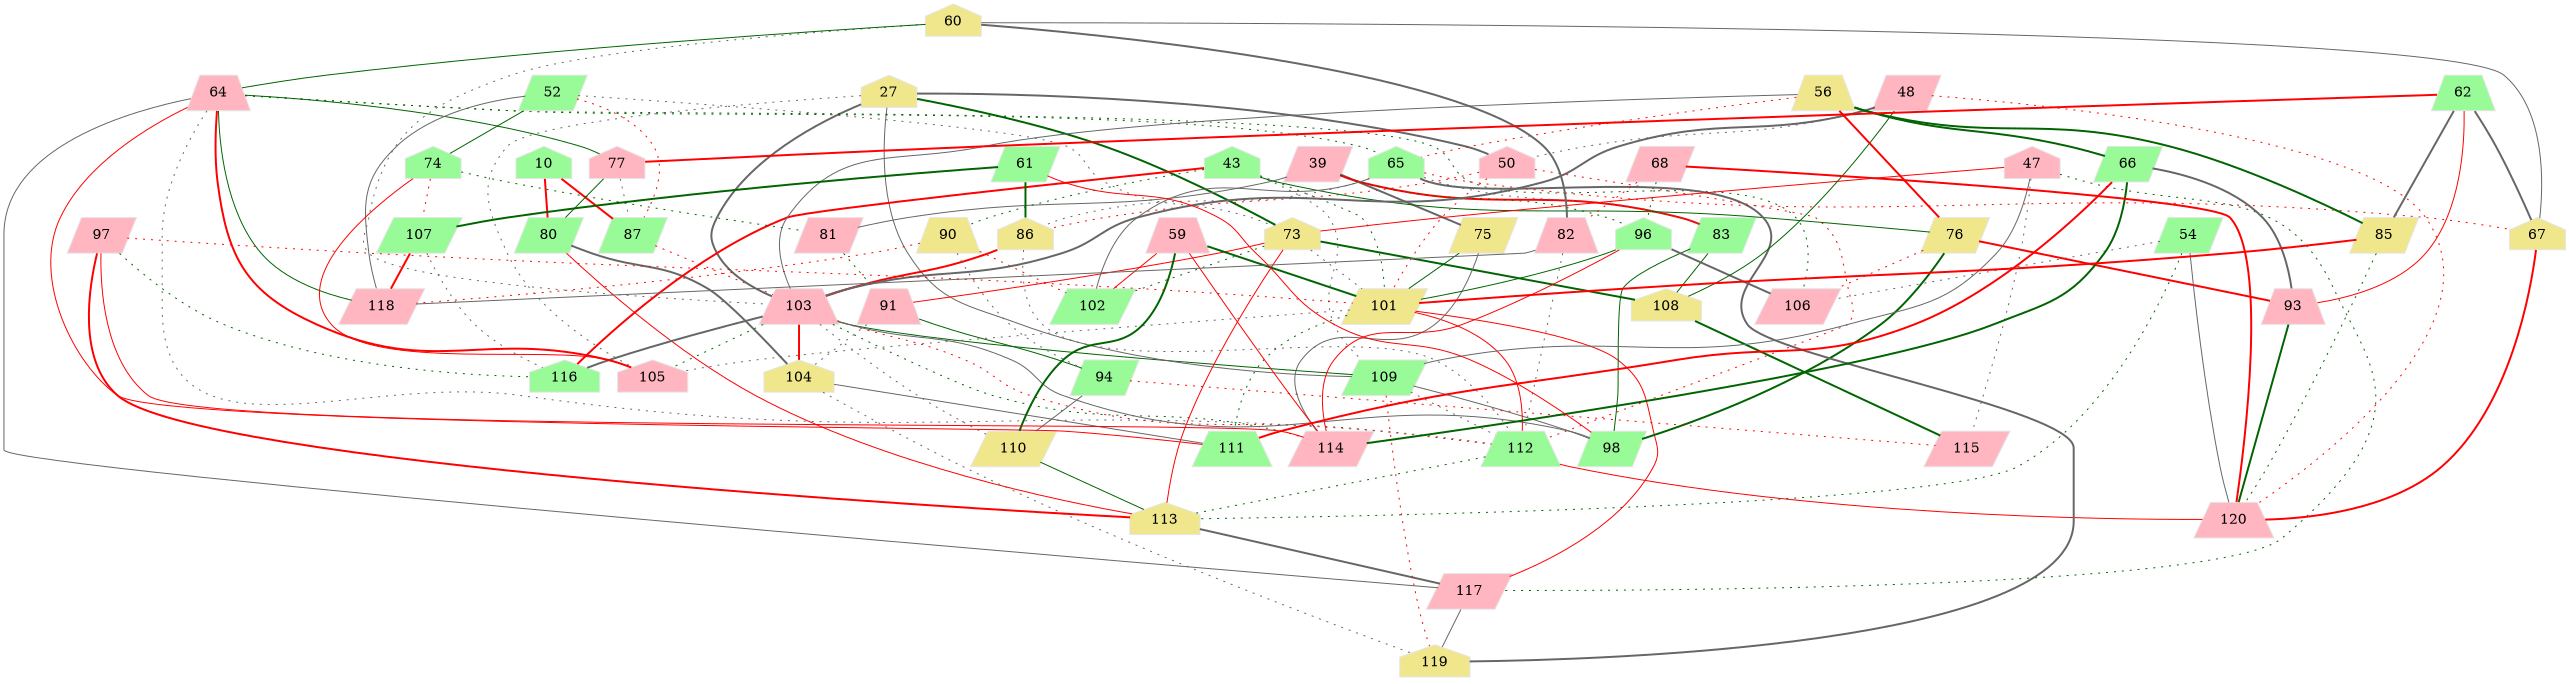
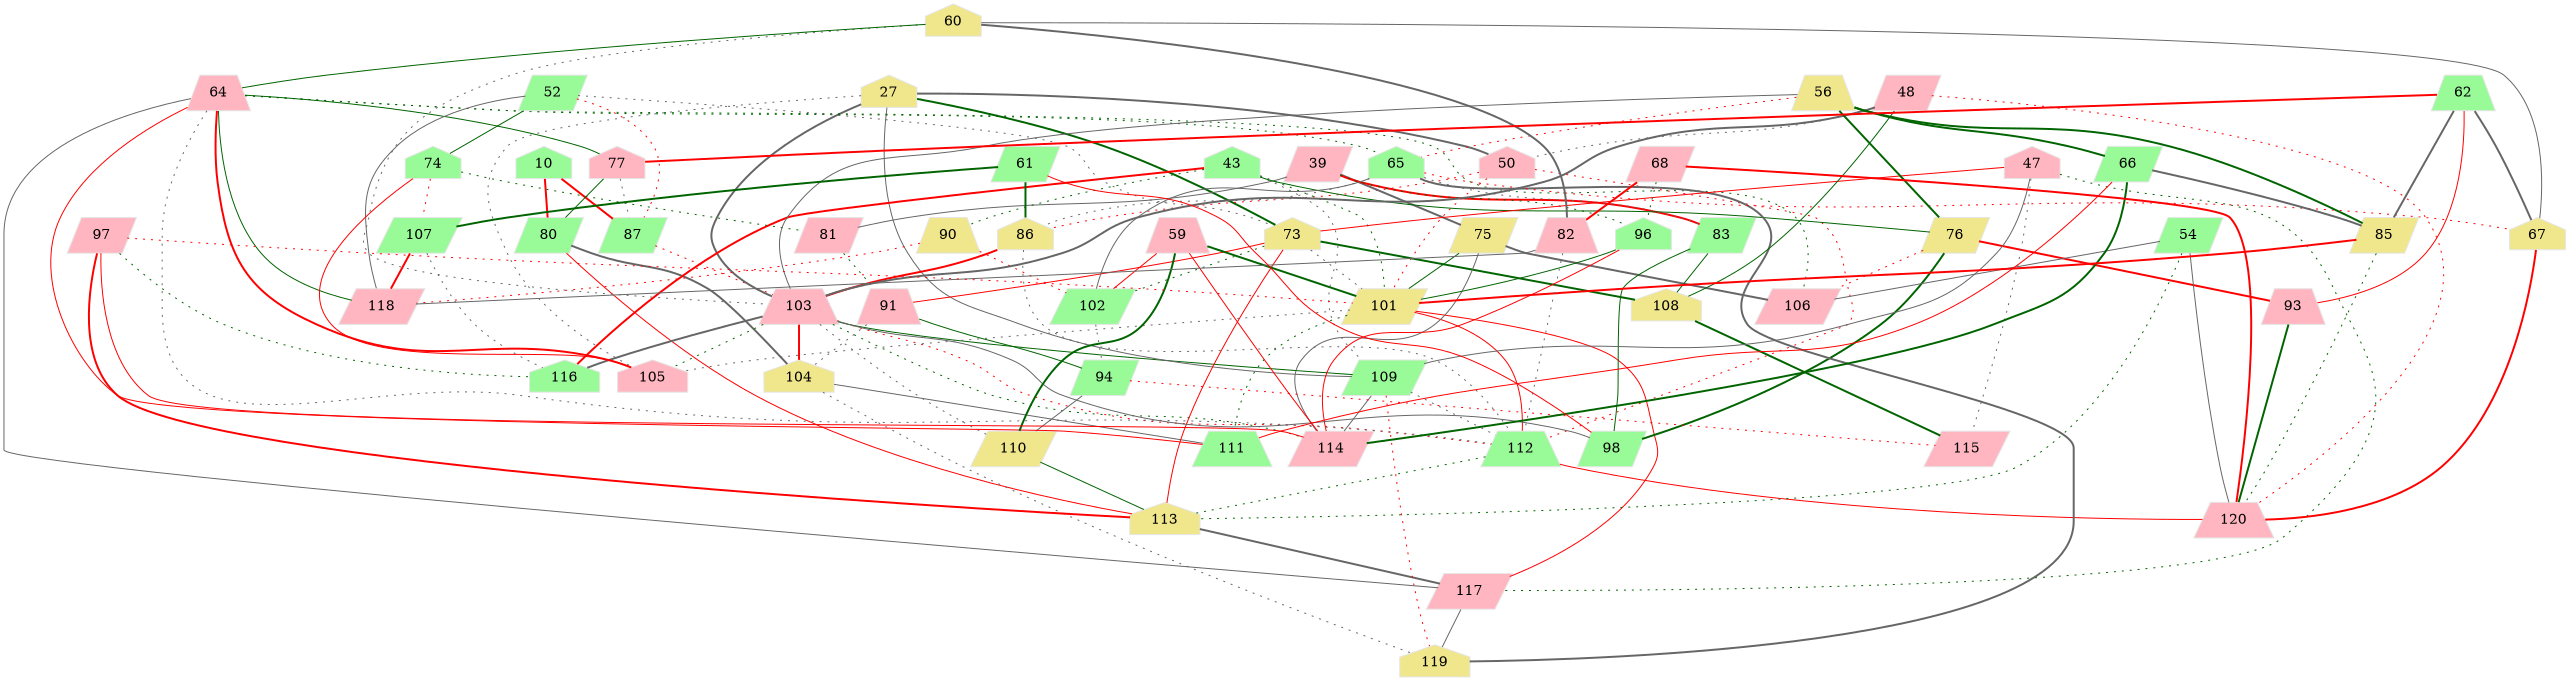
(1889, 164) -> (1889, 164)
(2237, 198) -> (2258, 195)
(1612, 201) -> (1612, 201)
(1721, 272) -> (1630, 273)
(1957, 277) -> (1957, 277)
(1015, 329) -> (1098, 338)
(1707, 356) -> (1707, 356)
(1471, 401) -> (1358, 413)
